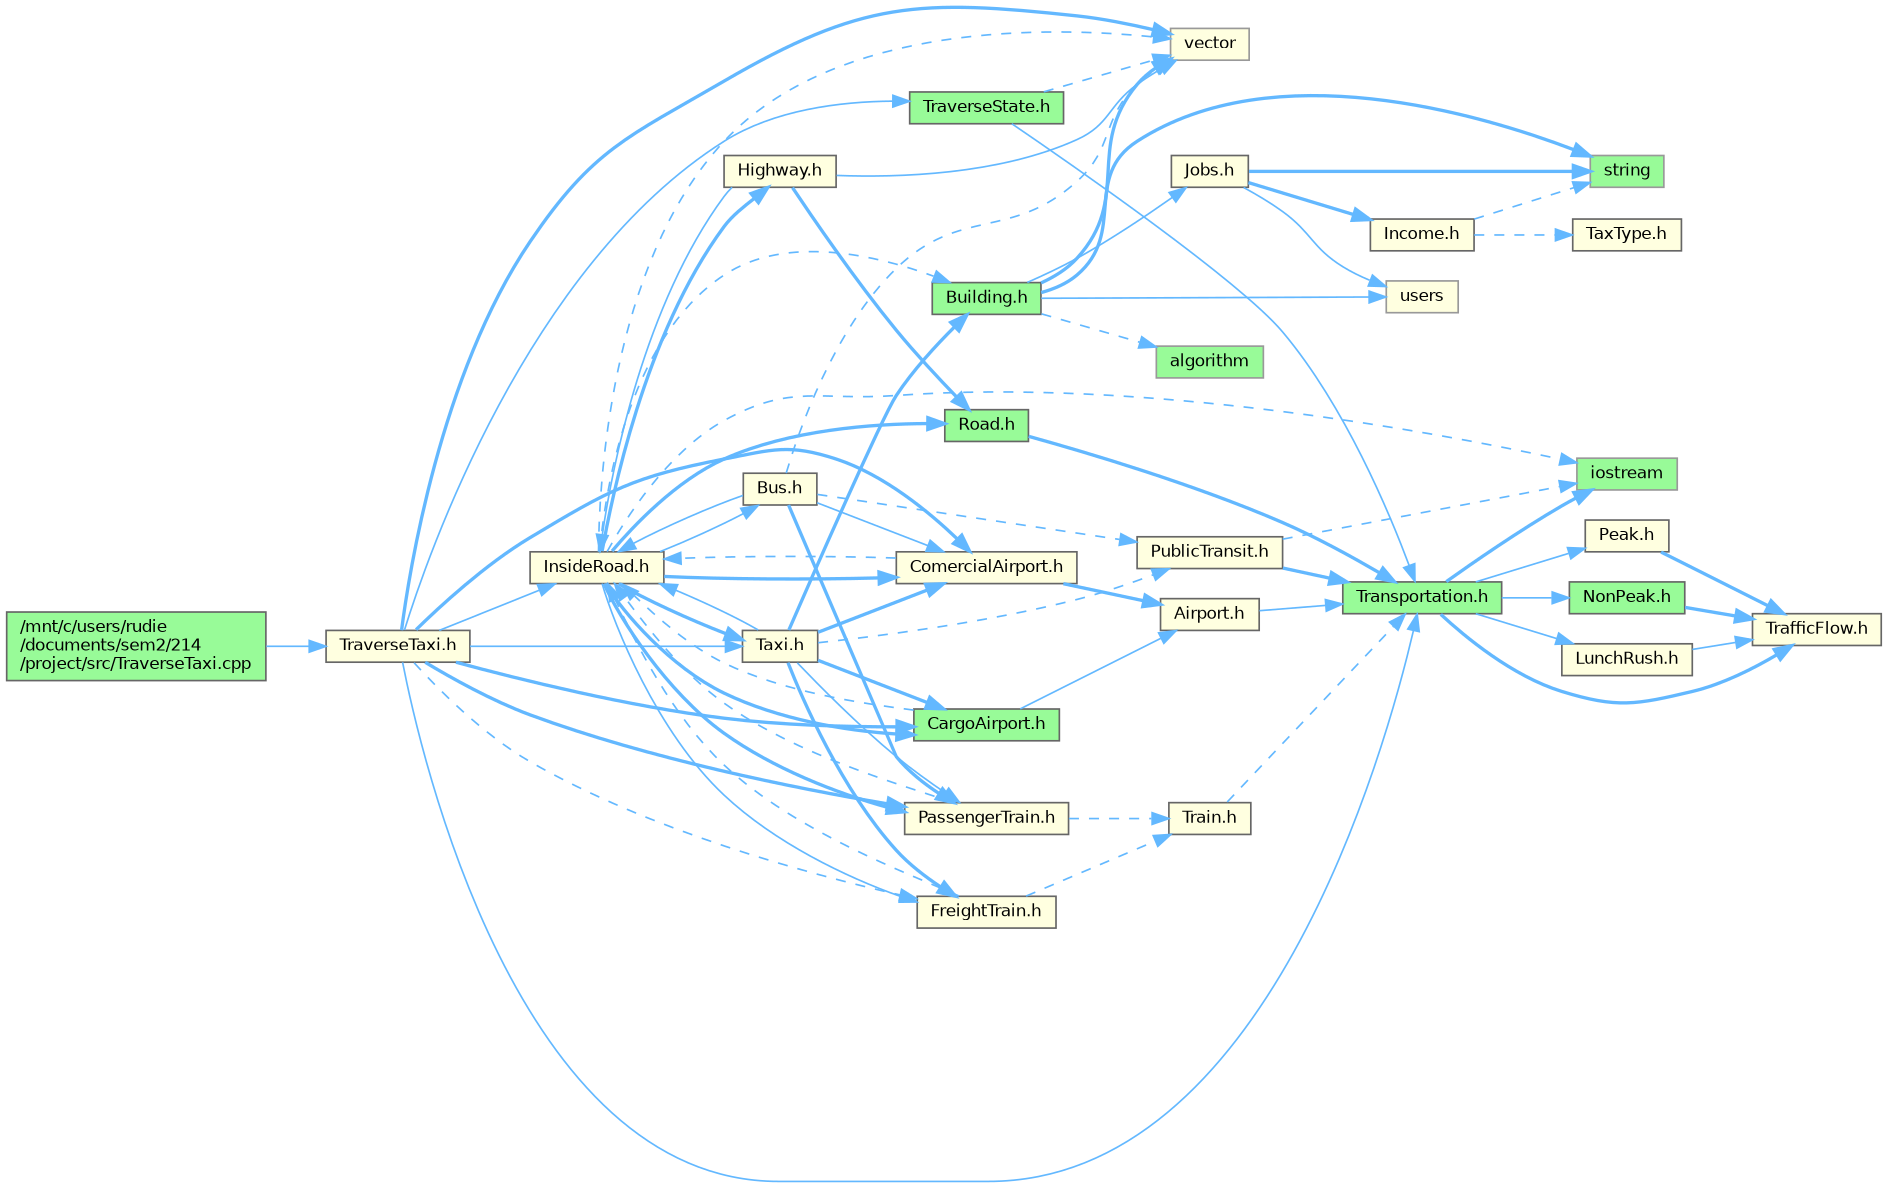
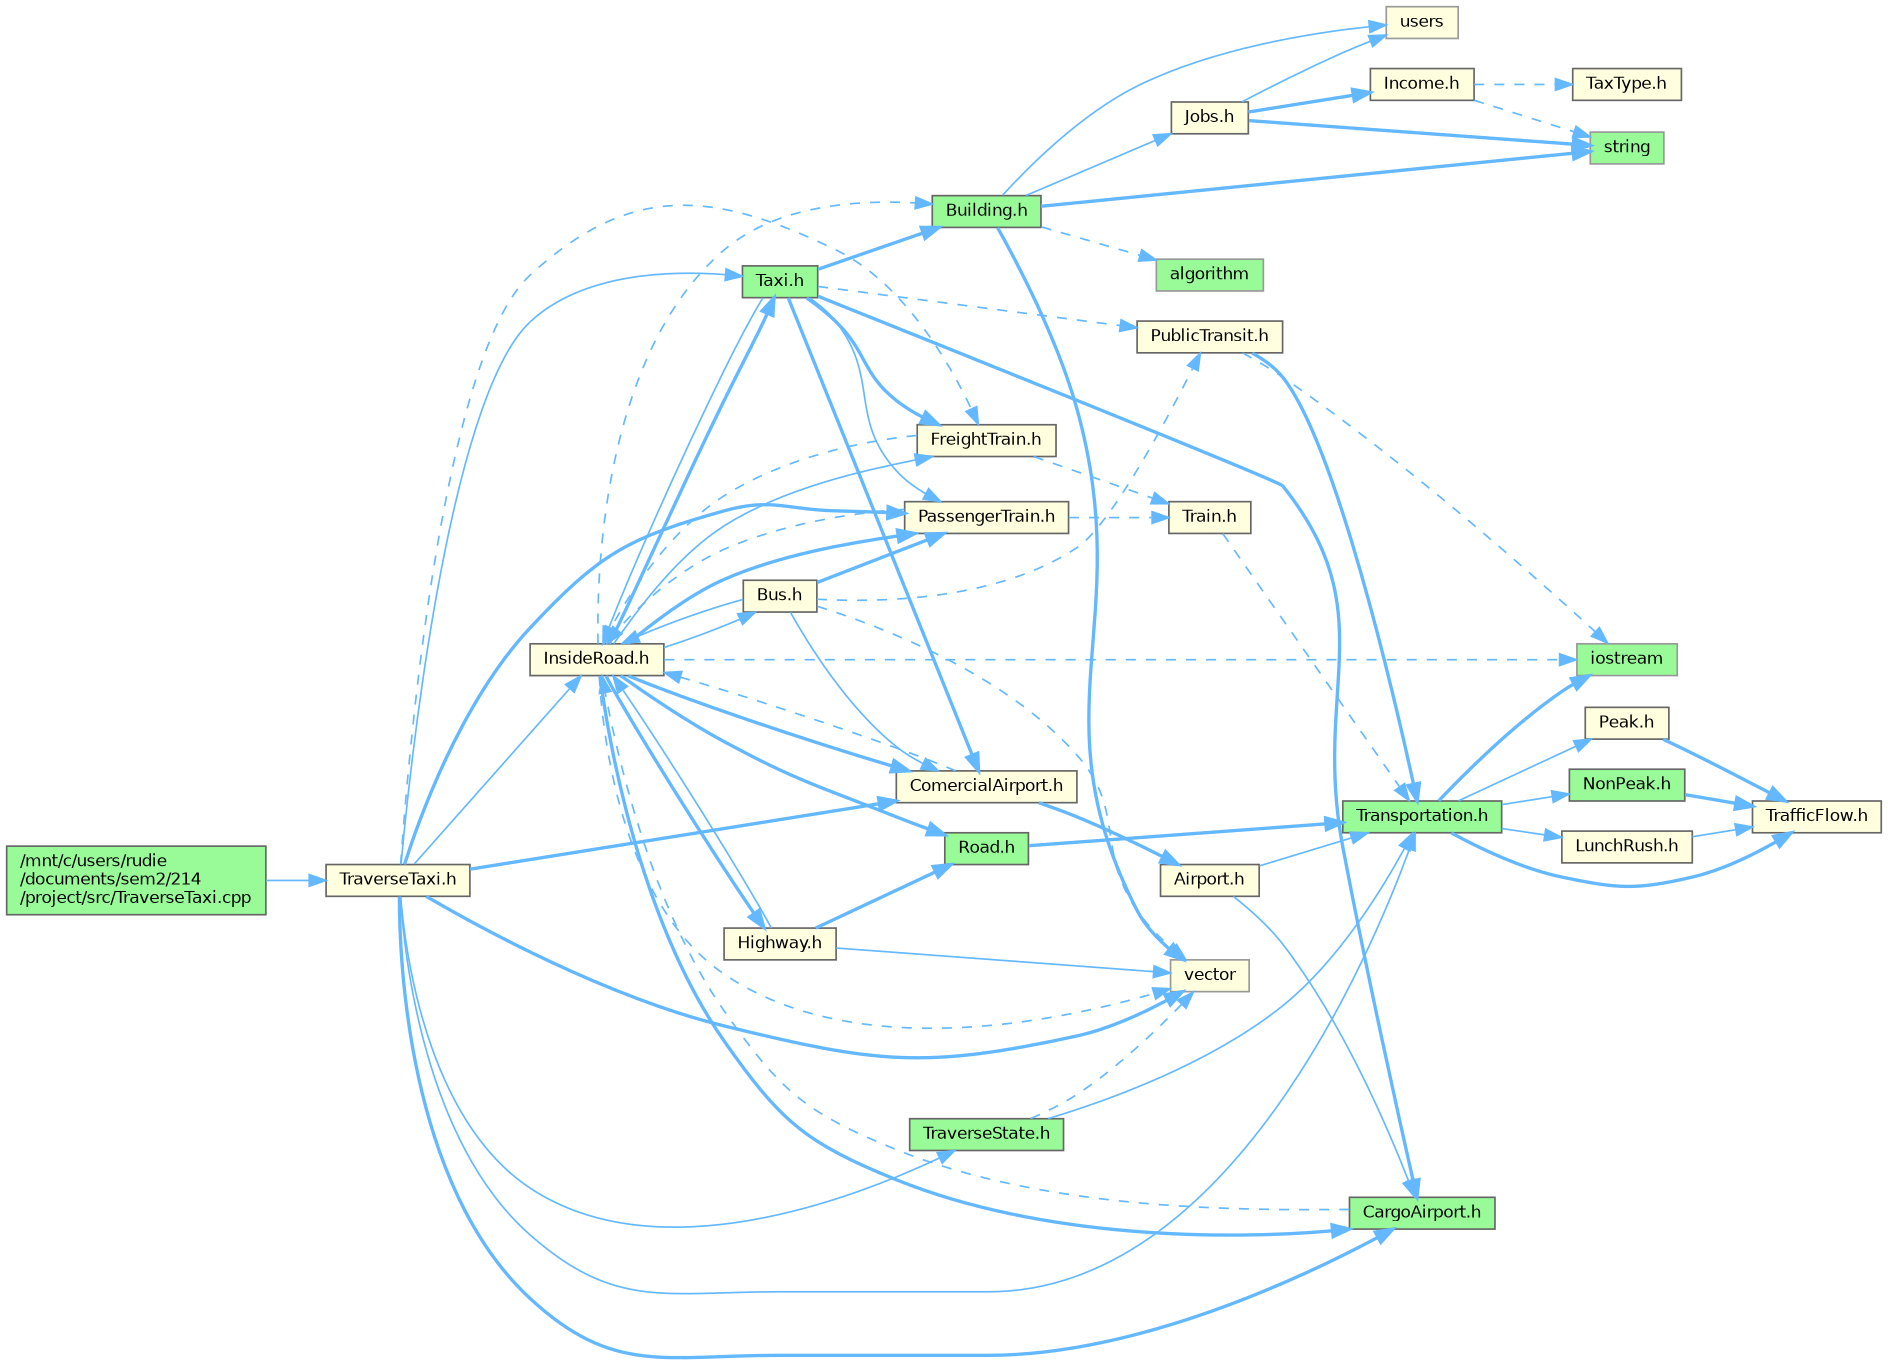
(780, 646) -> (780, 282)
(1091, 674) -> (1341, 1036)
